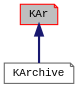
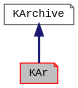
(39, 49) -> (39, 49)
